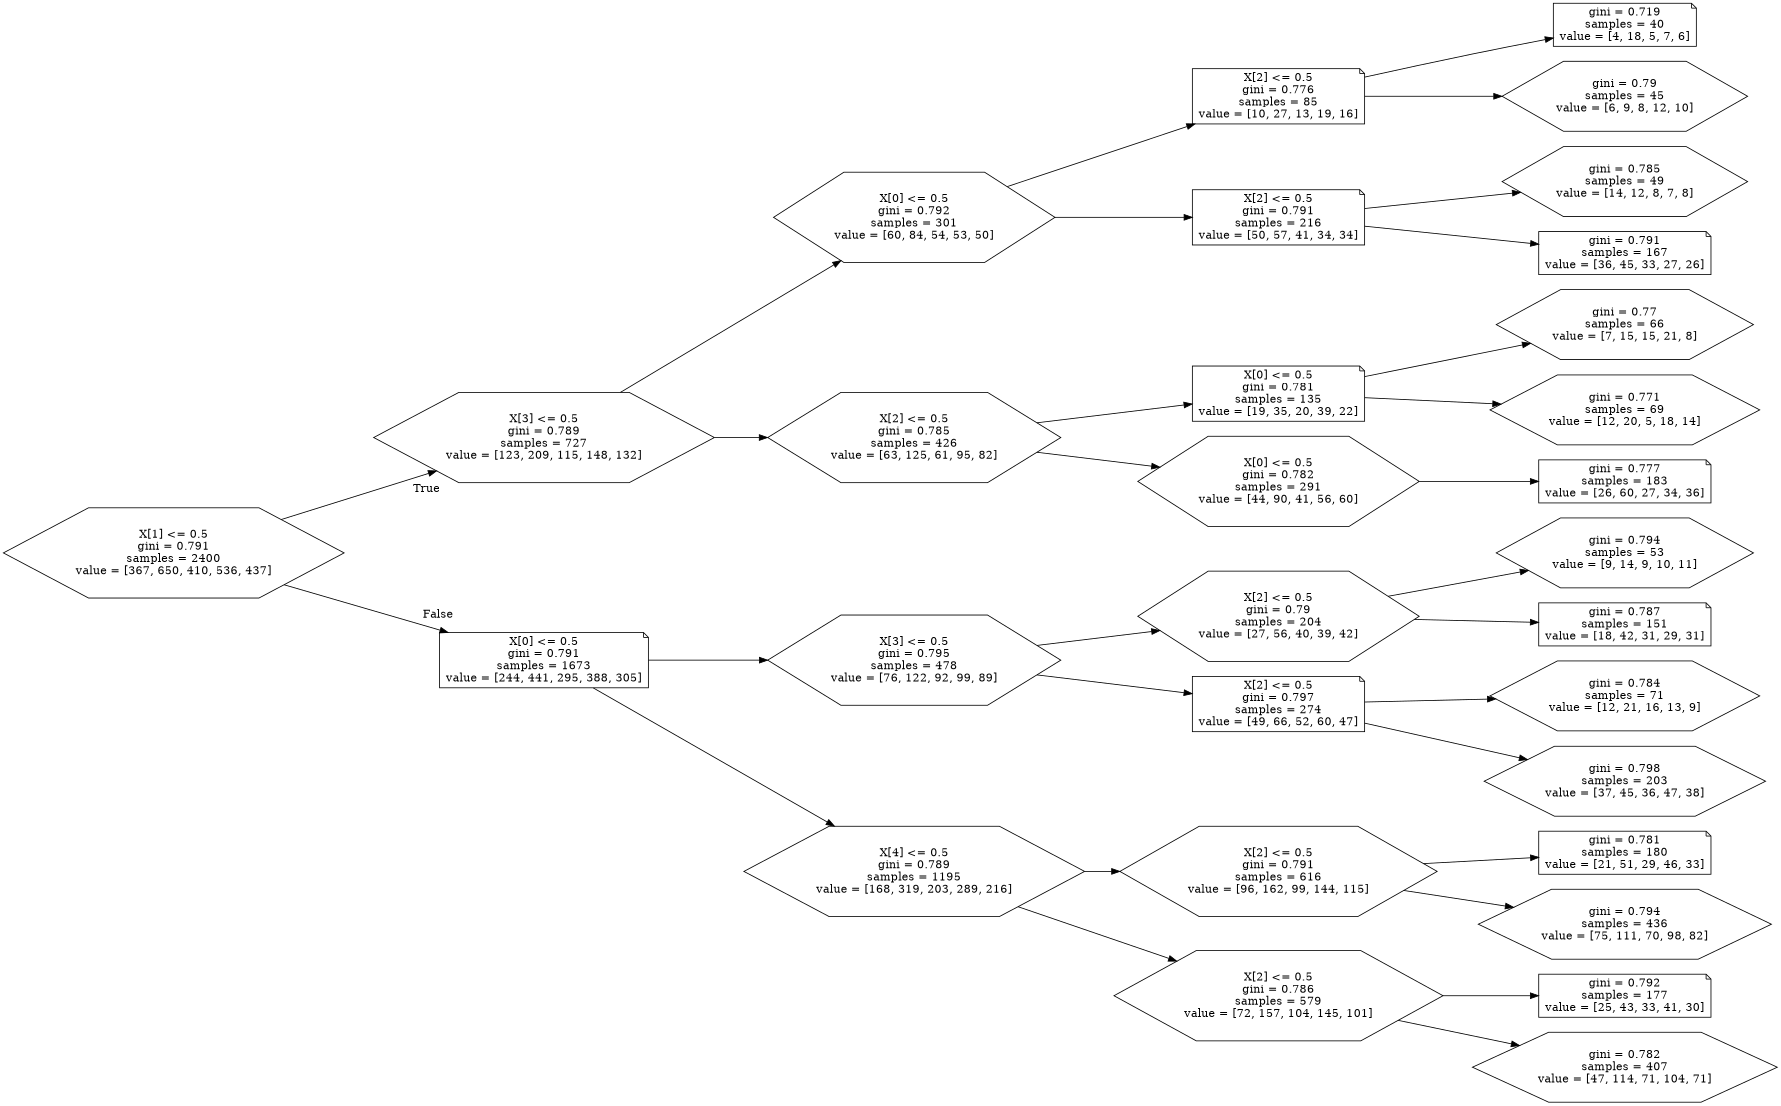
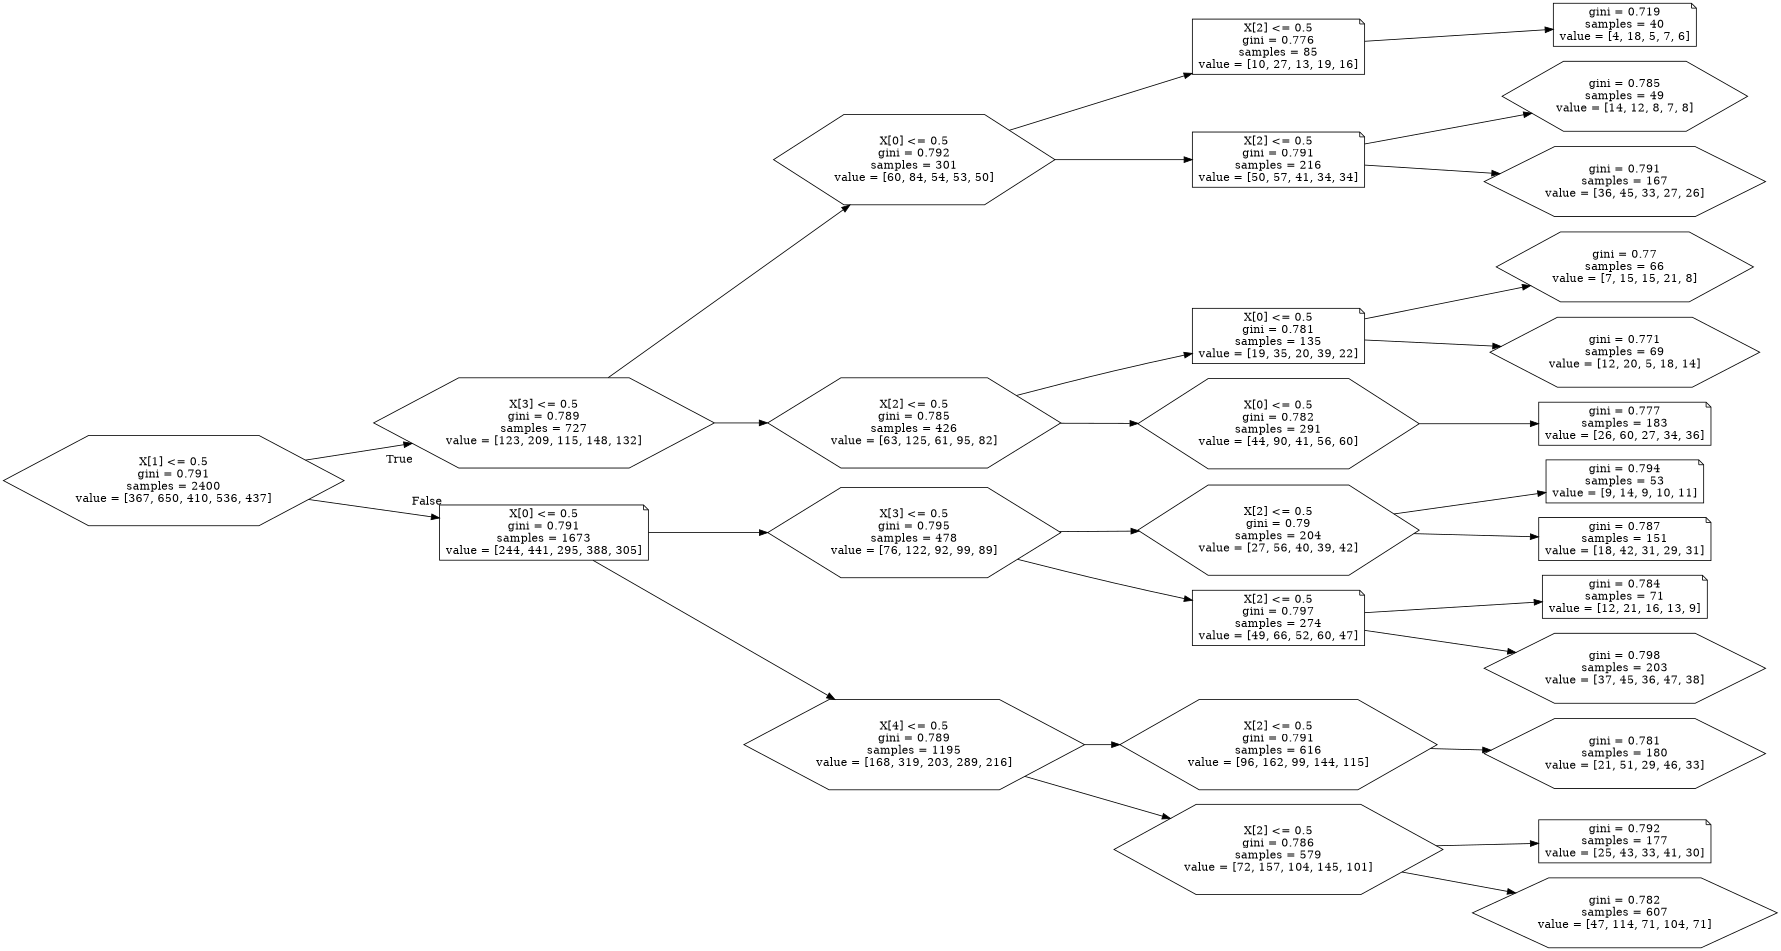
(1625, 96) -> none
(1625, 253) -> (1625, 182)
(1625, 553) -> (1625, 481)
(1625, 696) -> (1625, 597)
(1625, 853) -> (1625, 754)
(1625, 924) -> none
(1625, 1067) -> (1625, 913)
